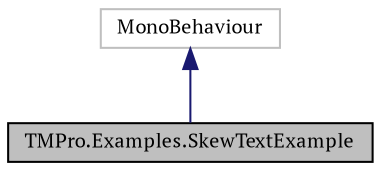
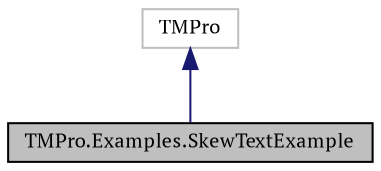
(190, 29) -> (190, 29)
